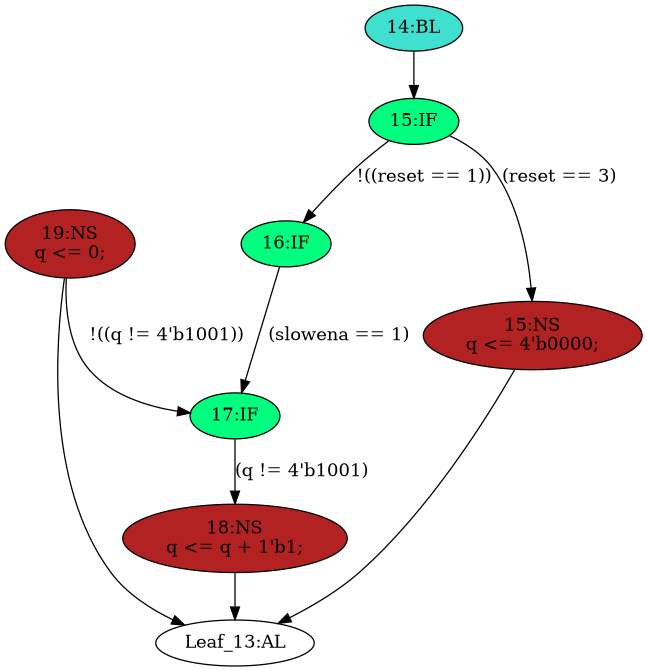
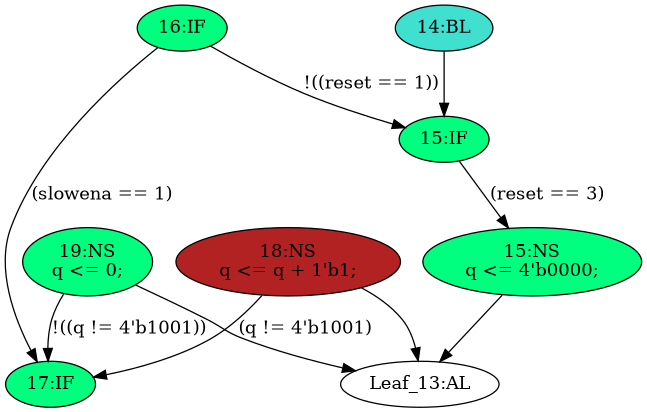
(349, 175) -> (299, 91)
(70, 244) -> (88, 262)
(533, 336) -> (532, 262)
(235, 465) -> (191, 348)
